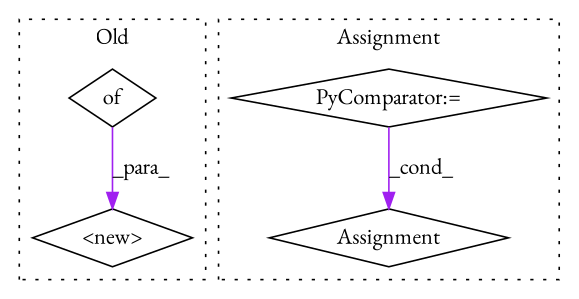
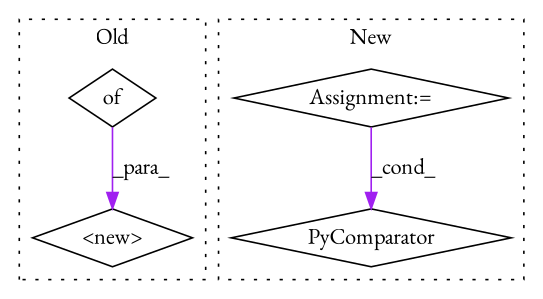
(389, 38) -> (371, 38)
(389, 98) -> (371, 98)
(389, 238) -> (371, 238)
